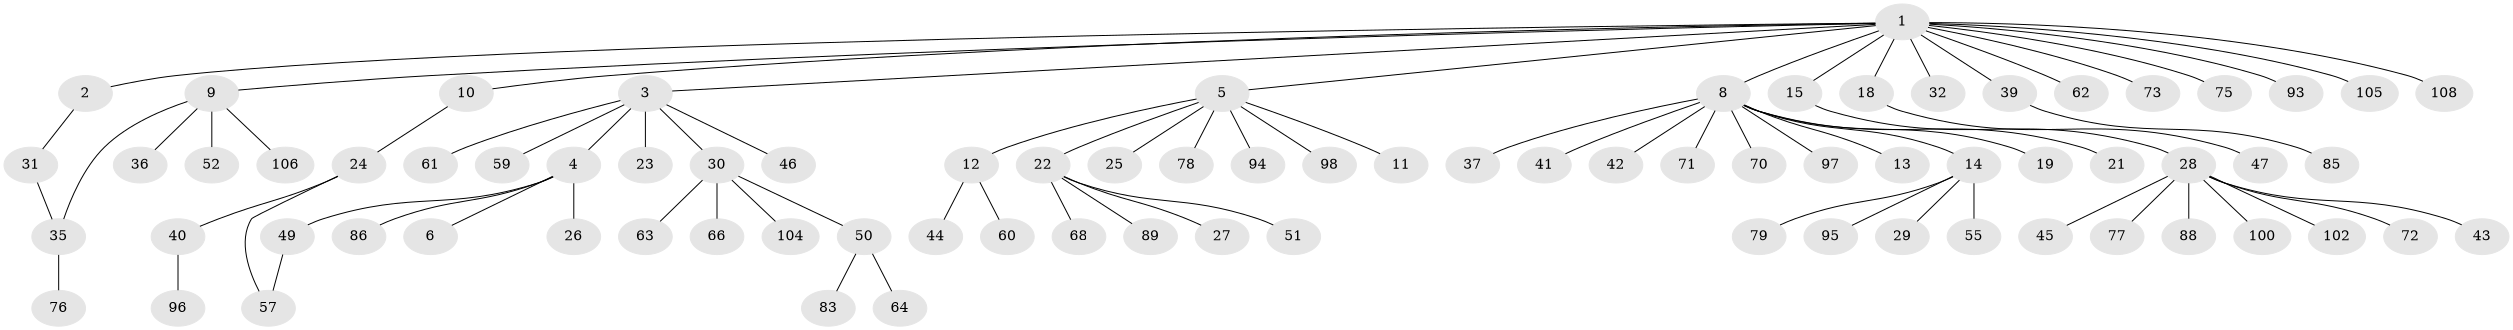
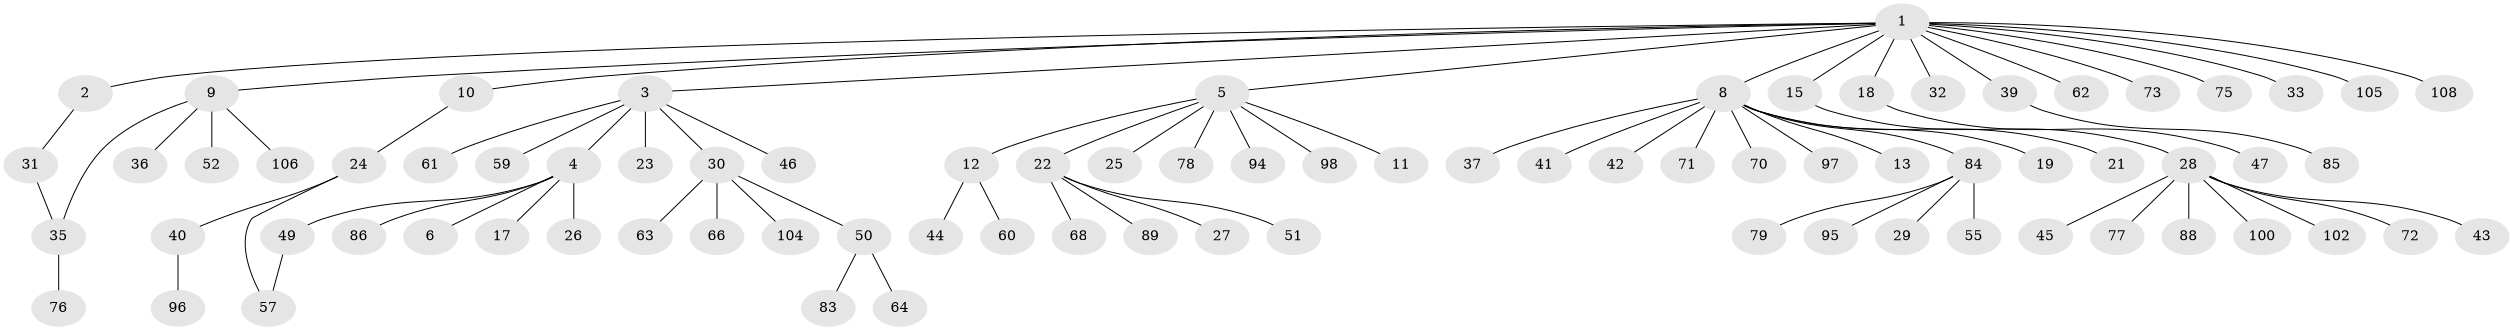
(2296, 93) -> (2296, 93)
(1974, 165) -> (1974, 165)
none -> (502, 237)
